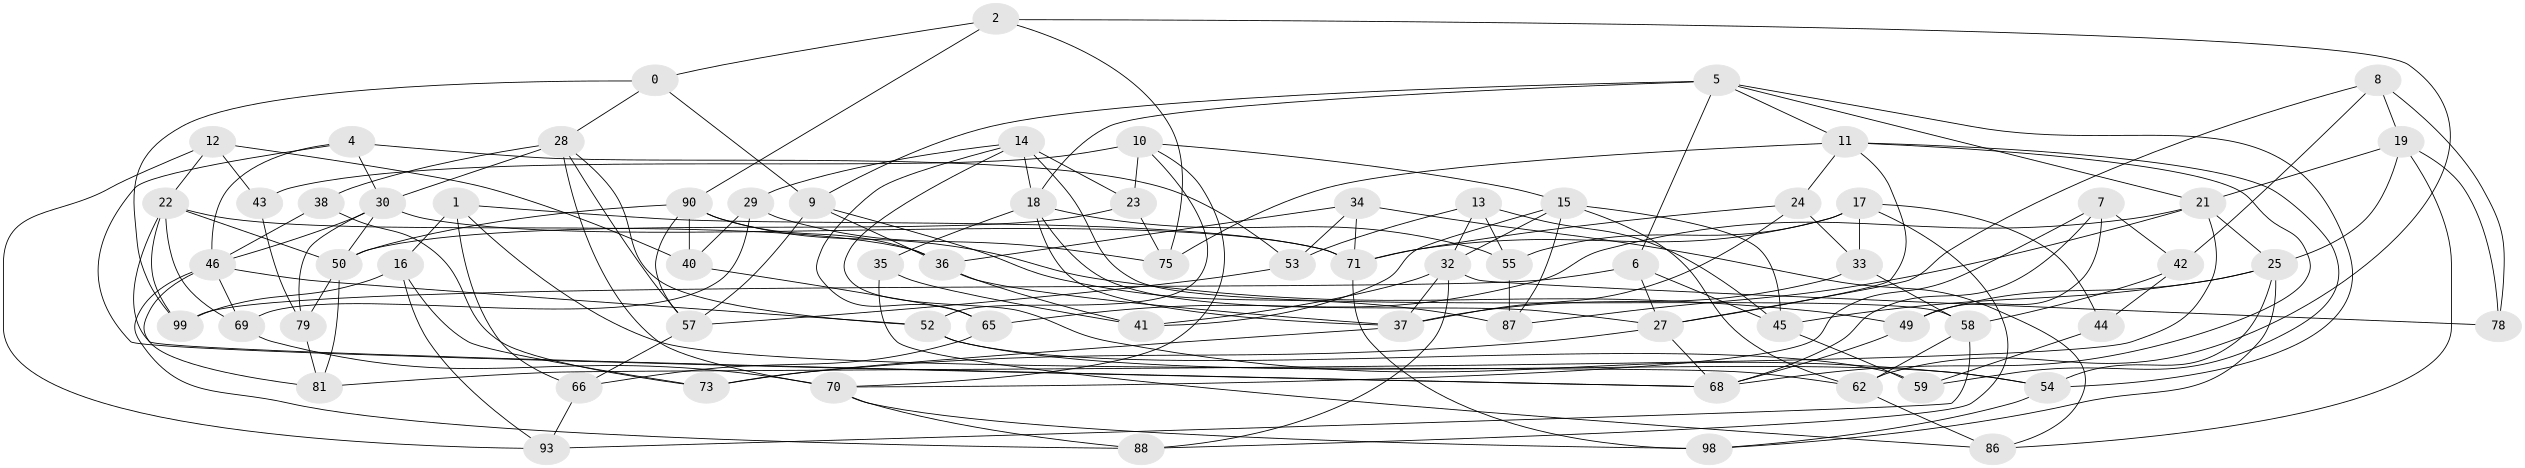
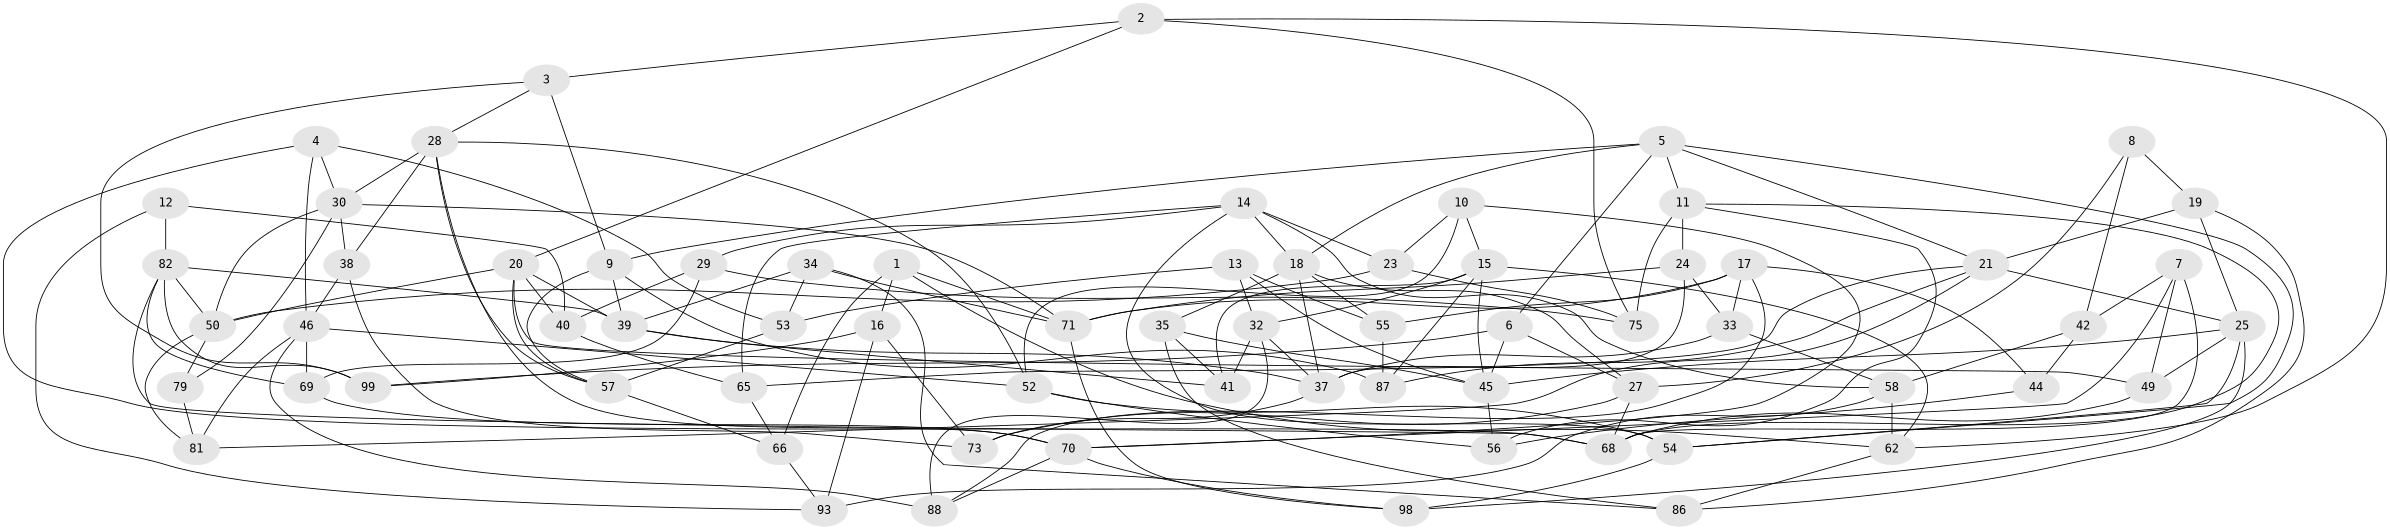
(655, 80) -> (547, 80)
(166, 203) -> (166, 265)
(260, 203) -> none
(689, 203) -> (516, 265)
(300, 237) -> (343, 234)
(942, 265) -> (624, 326)
(1897, 271) -> none
(2498, 326) -> none
none -> (1324, 358)
(1921, 388) -> (1494, 449)
